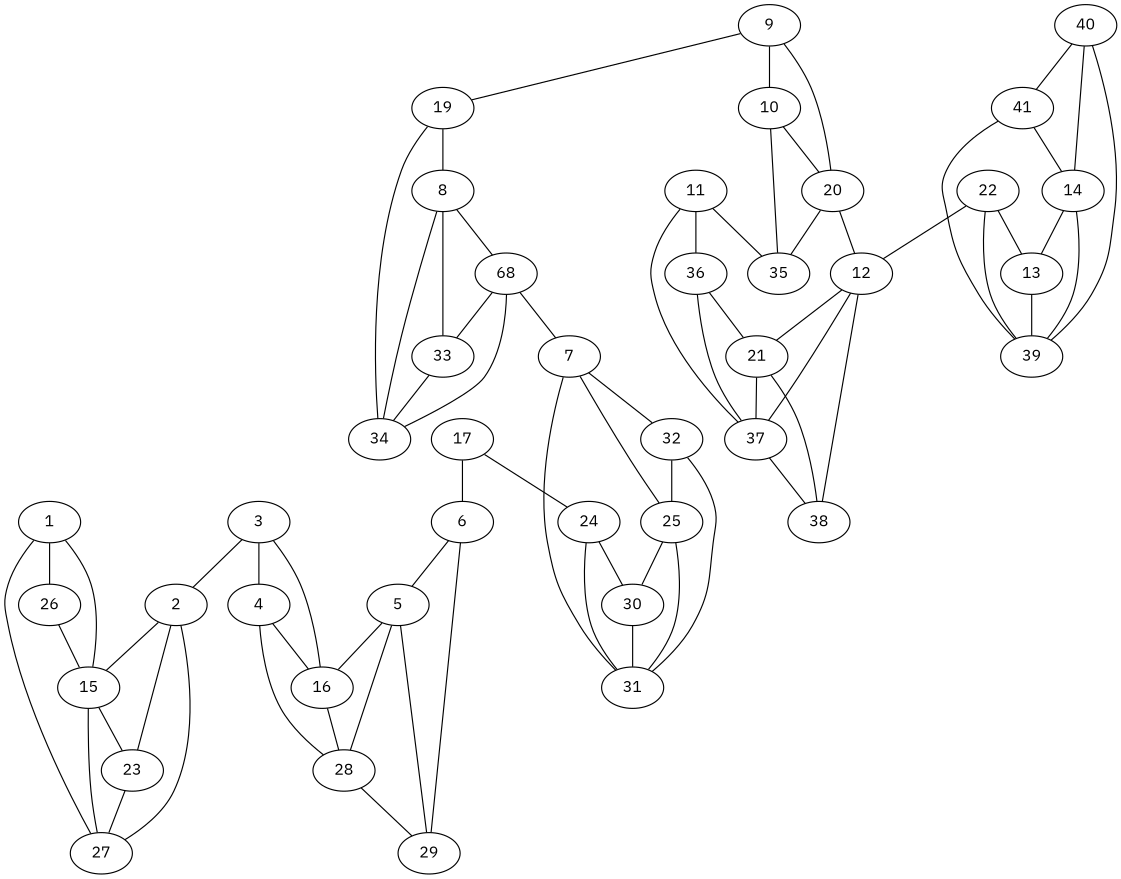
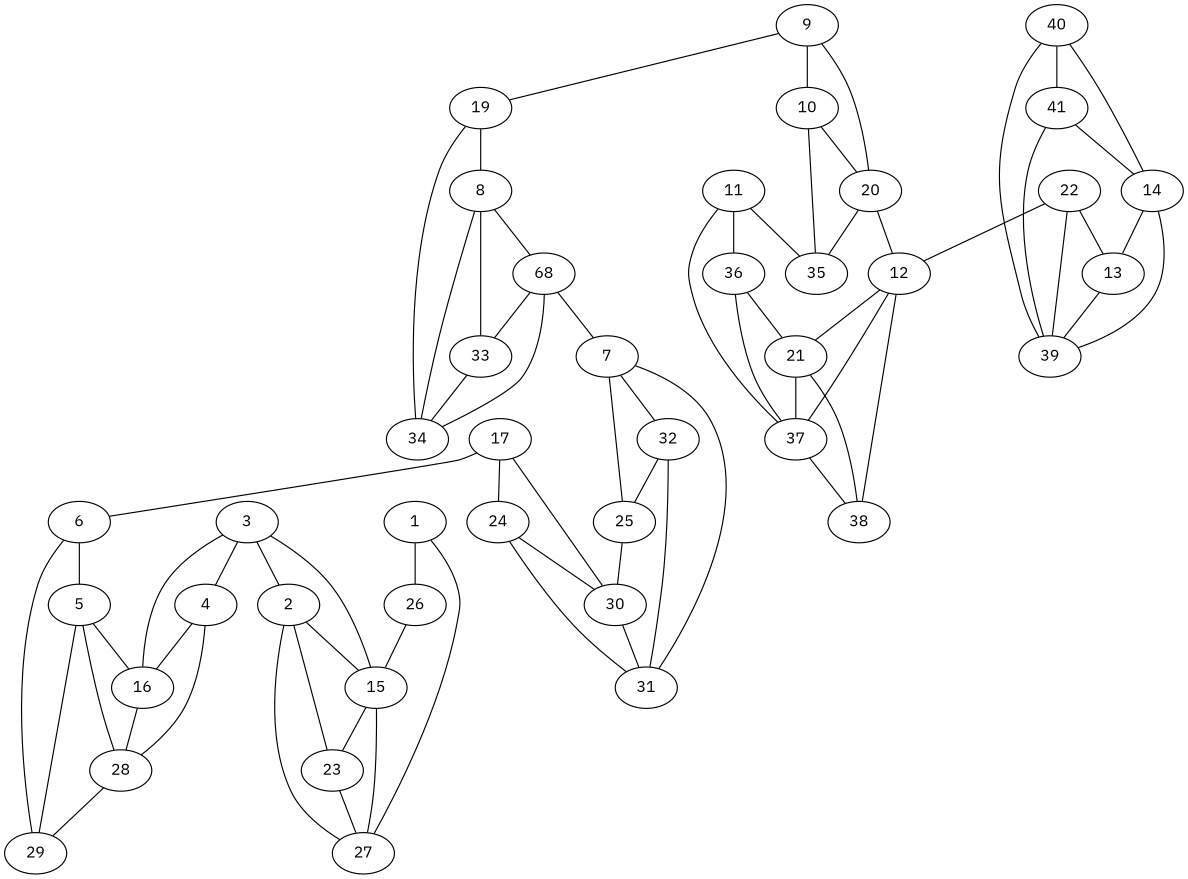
none -> (558, 522)
(94, 600) -> (335, 591)
(678, 610) -> none
